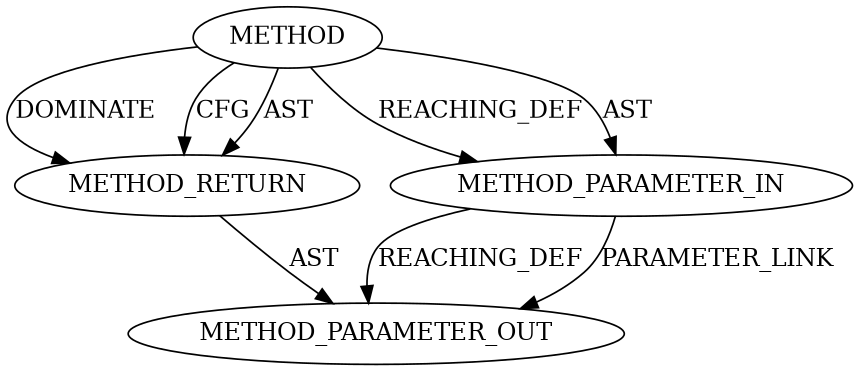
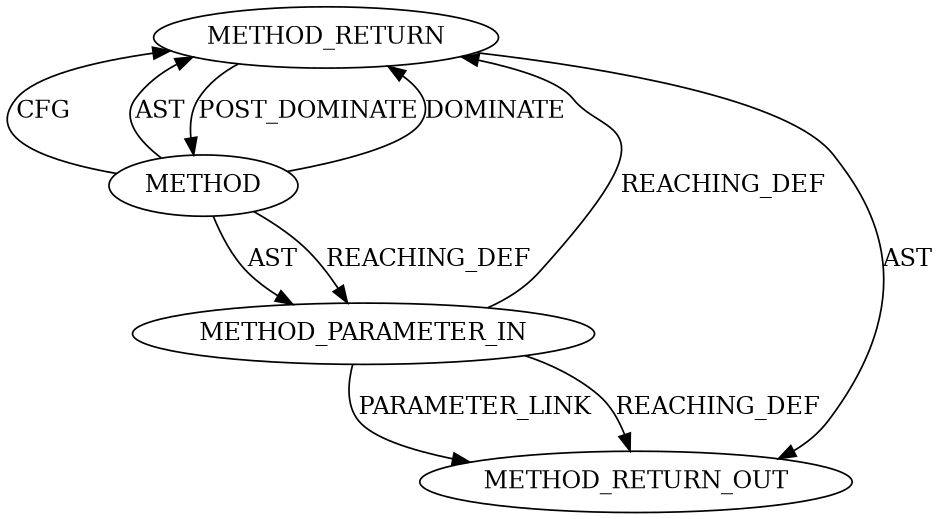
none -> (202, 93)
none -> (617, 167)
(376, 334) -> (636, 482)
